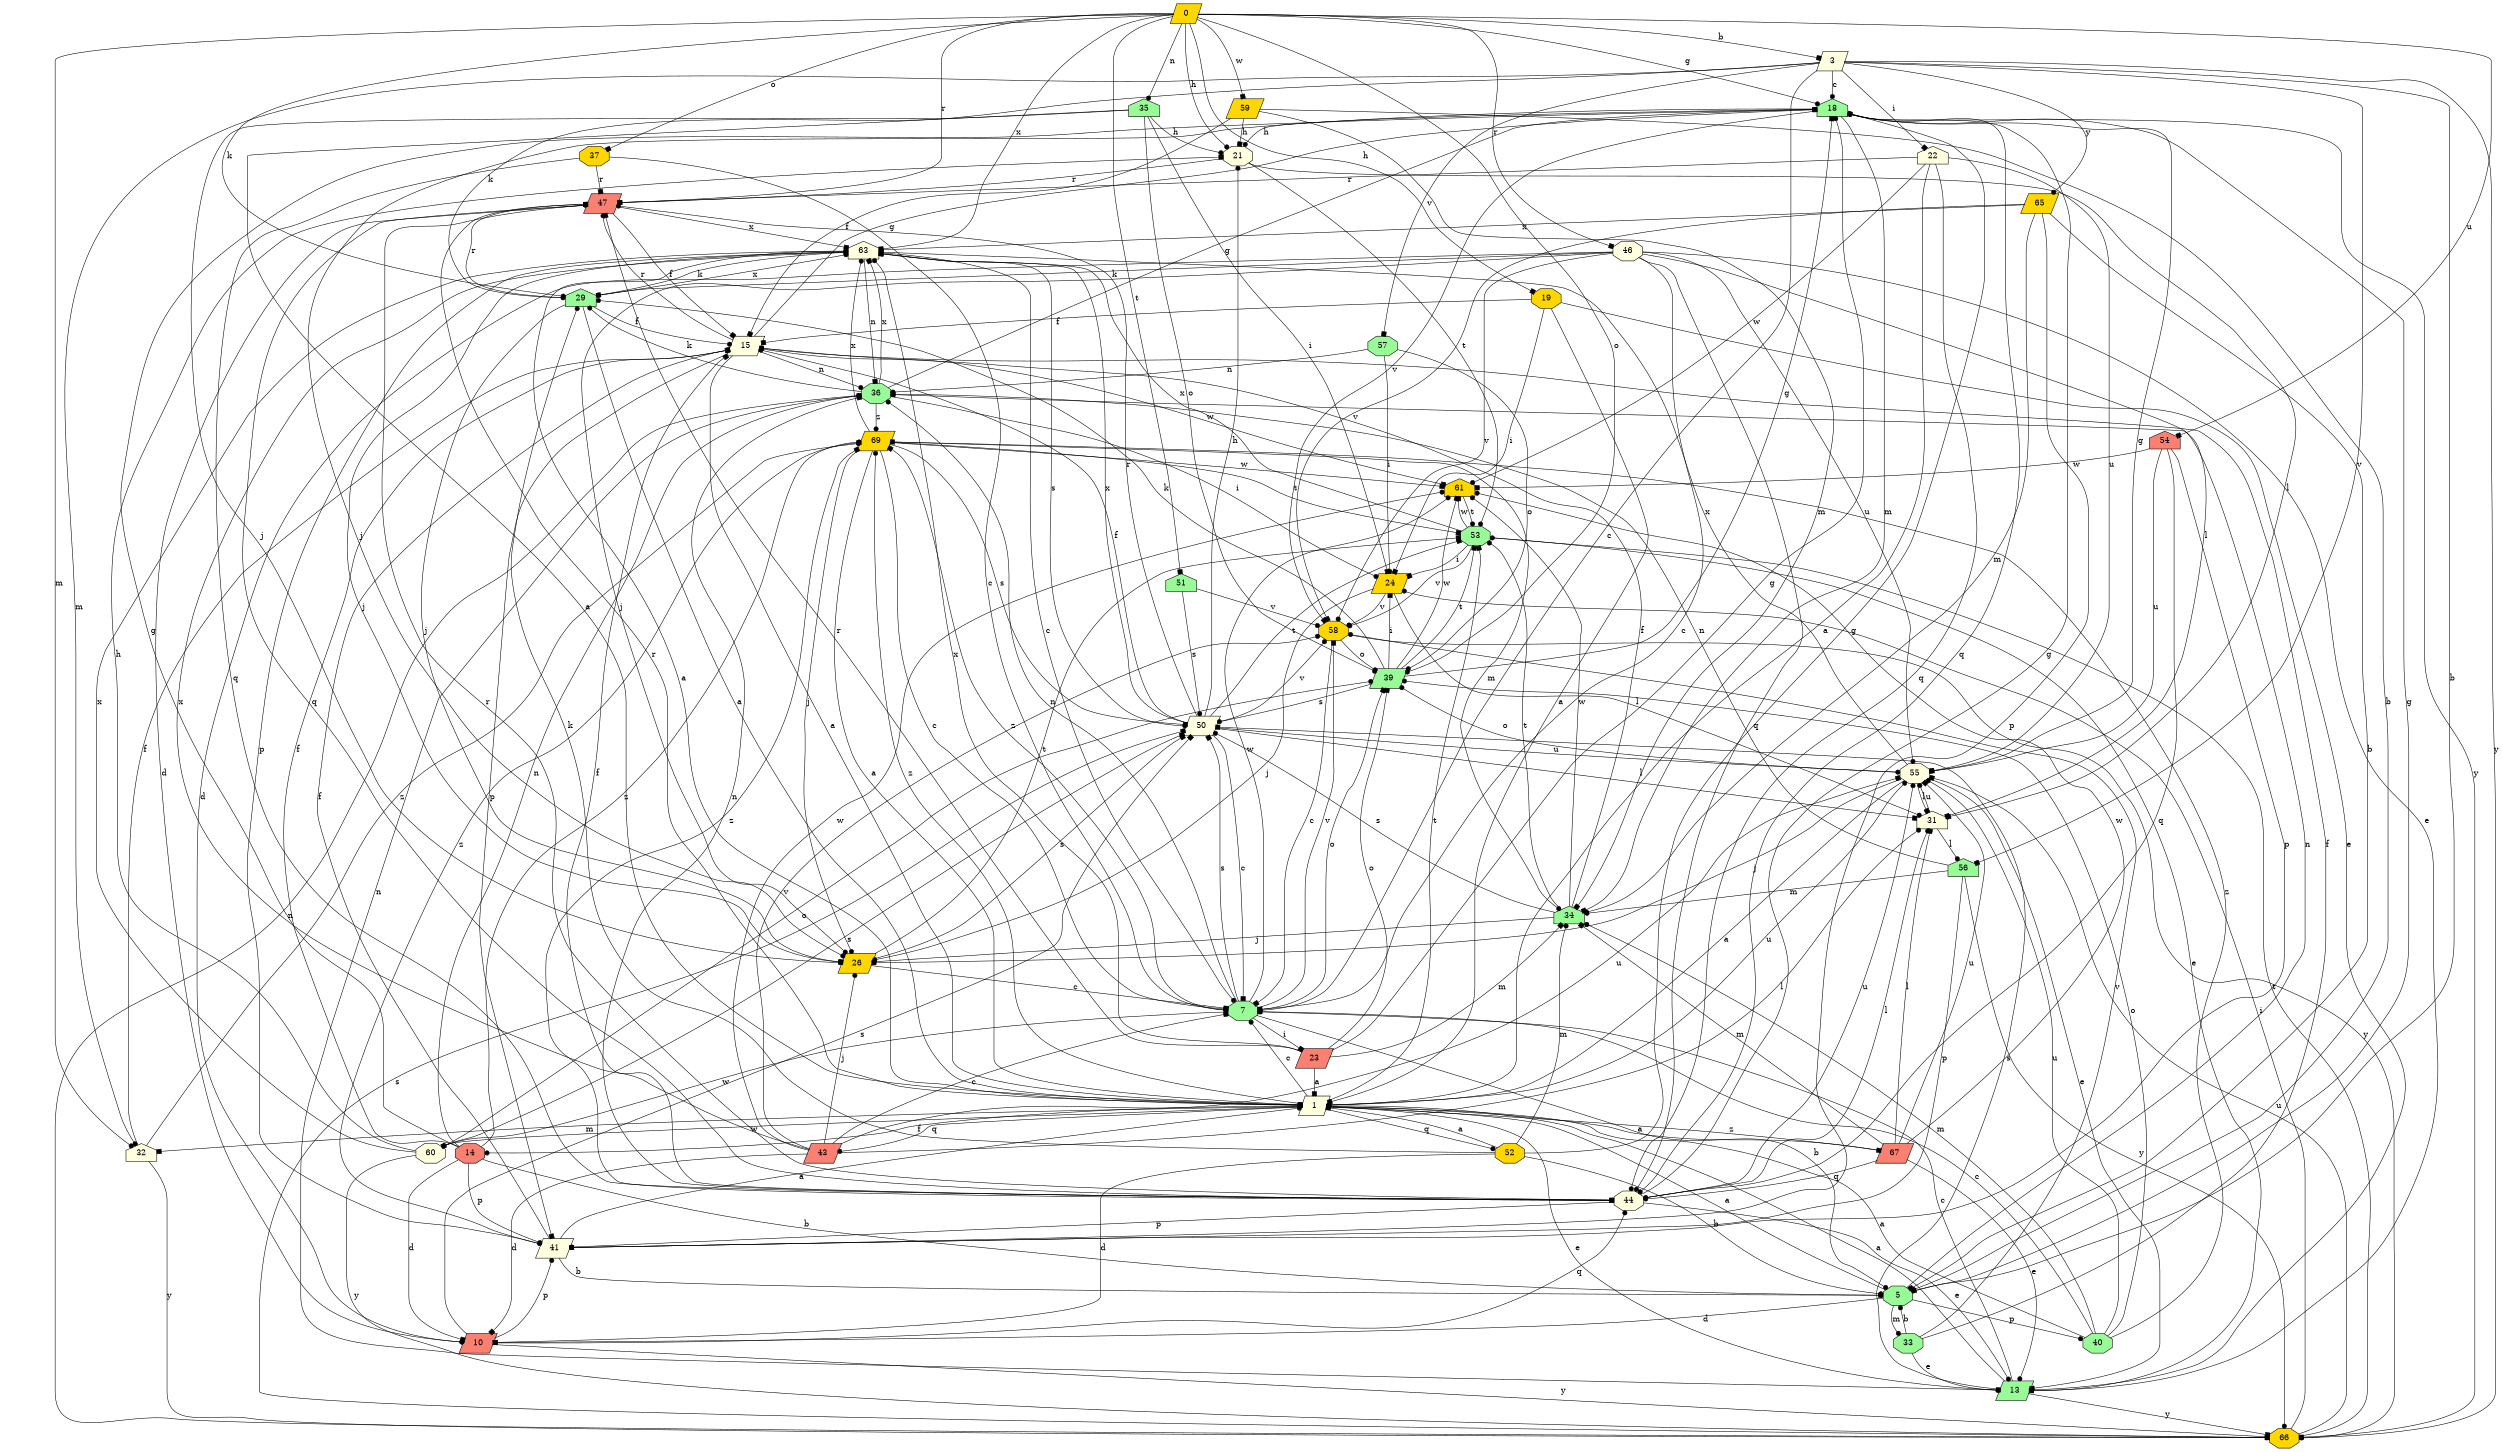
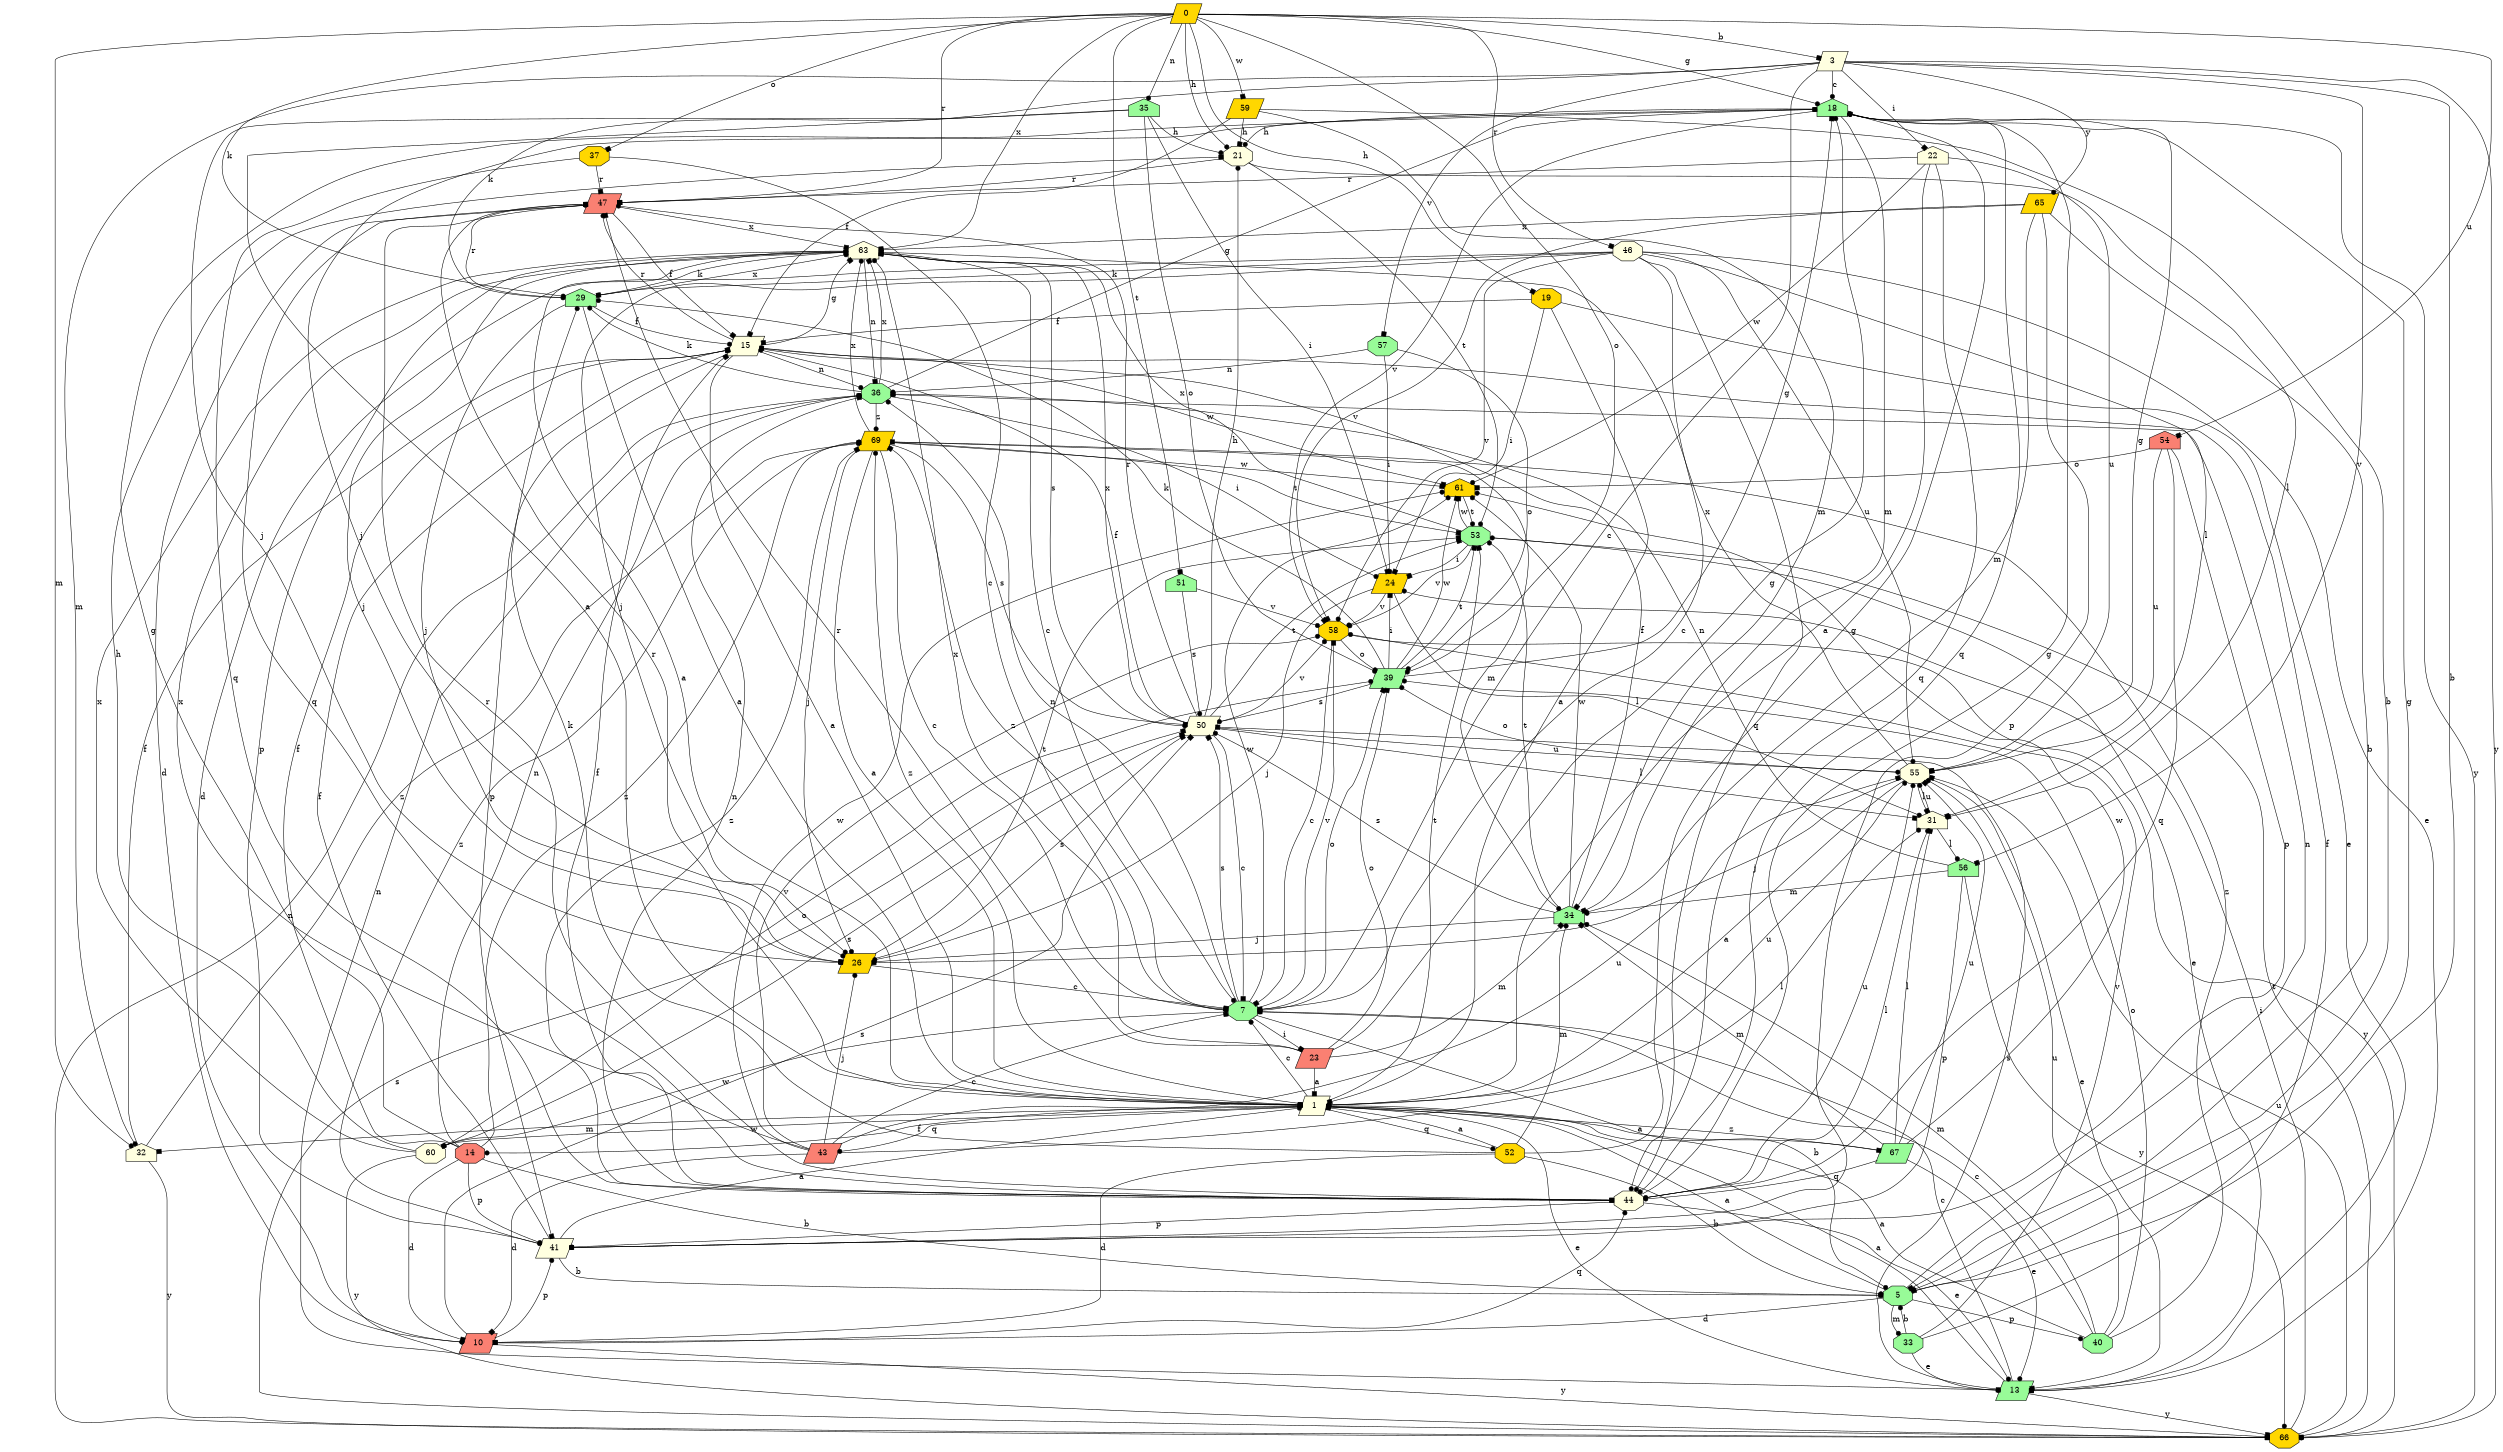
(1233, 170) -> (820, 321)
(2077, 465) -> (2077, 465)
(1895, 1153) -> (1895, 1153)
